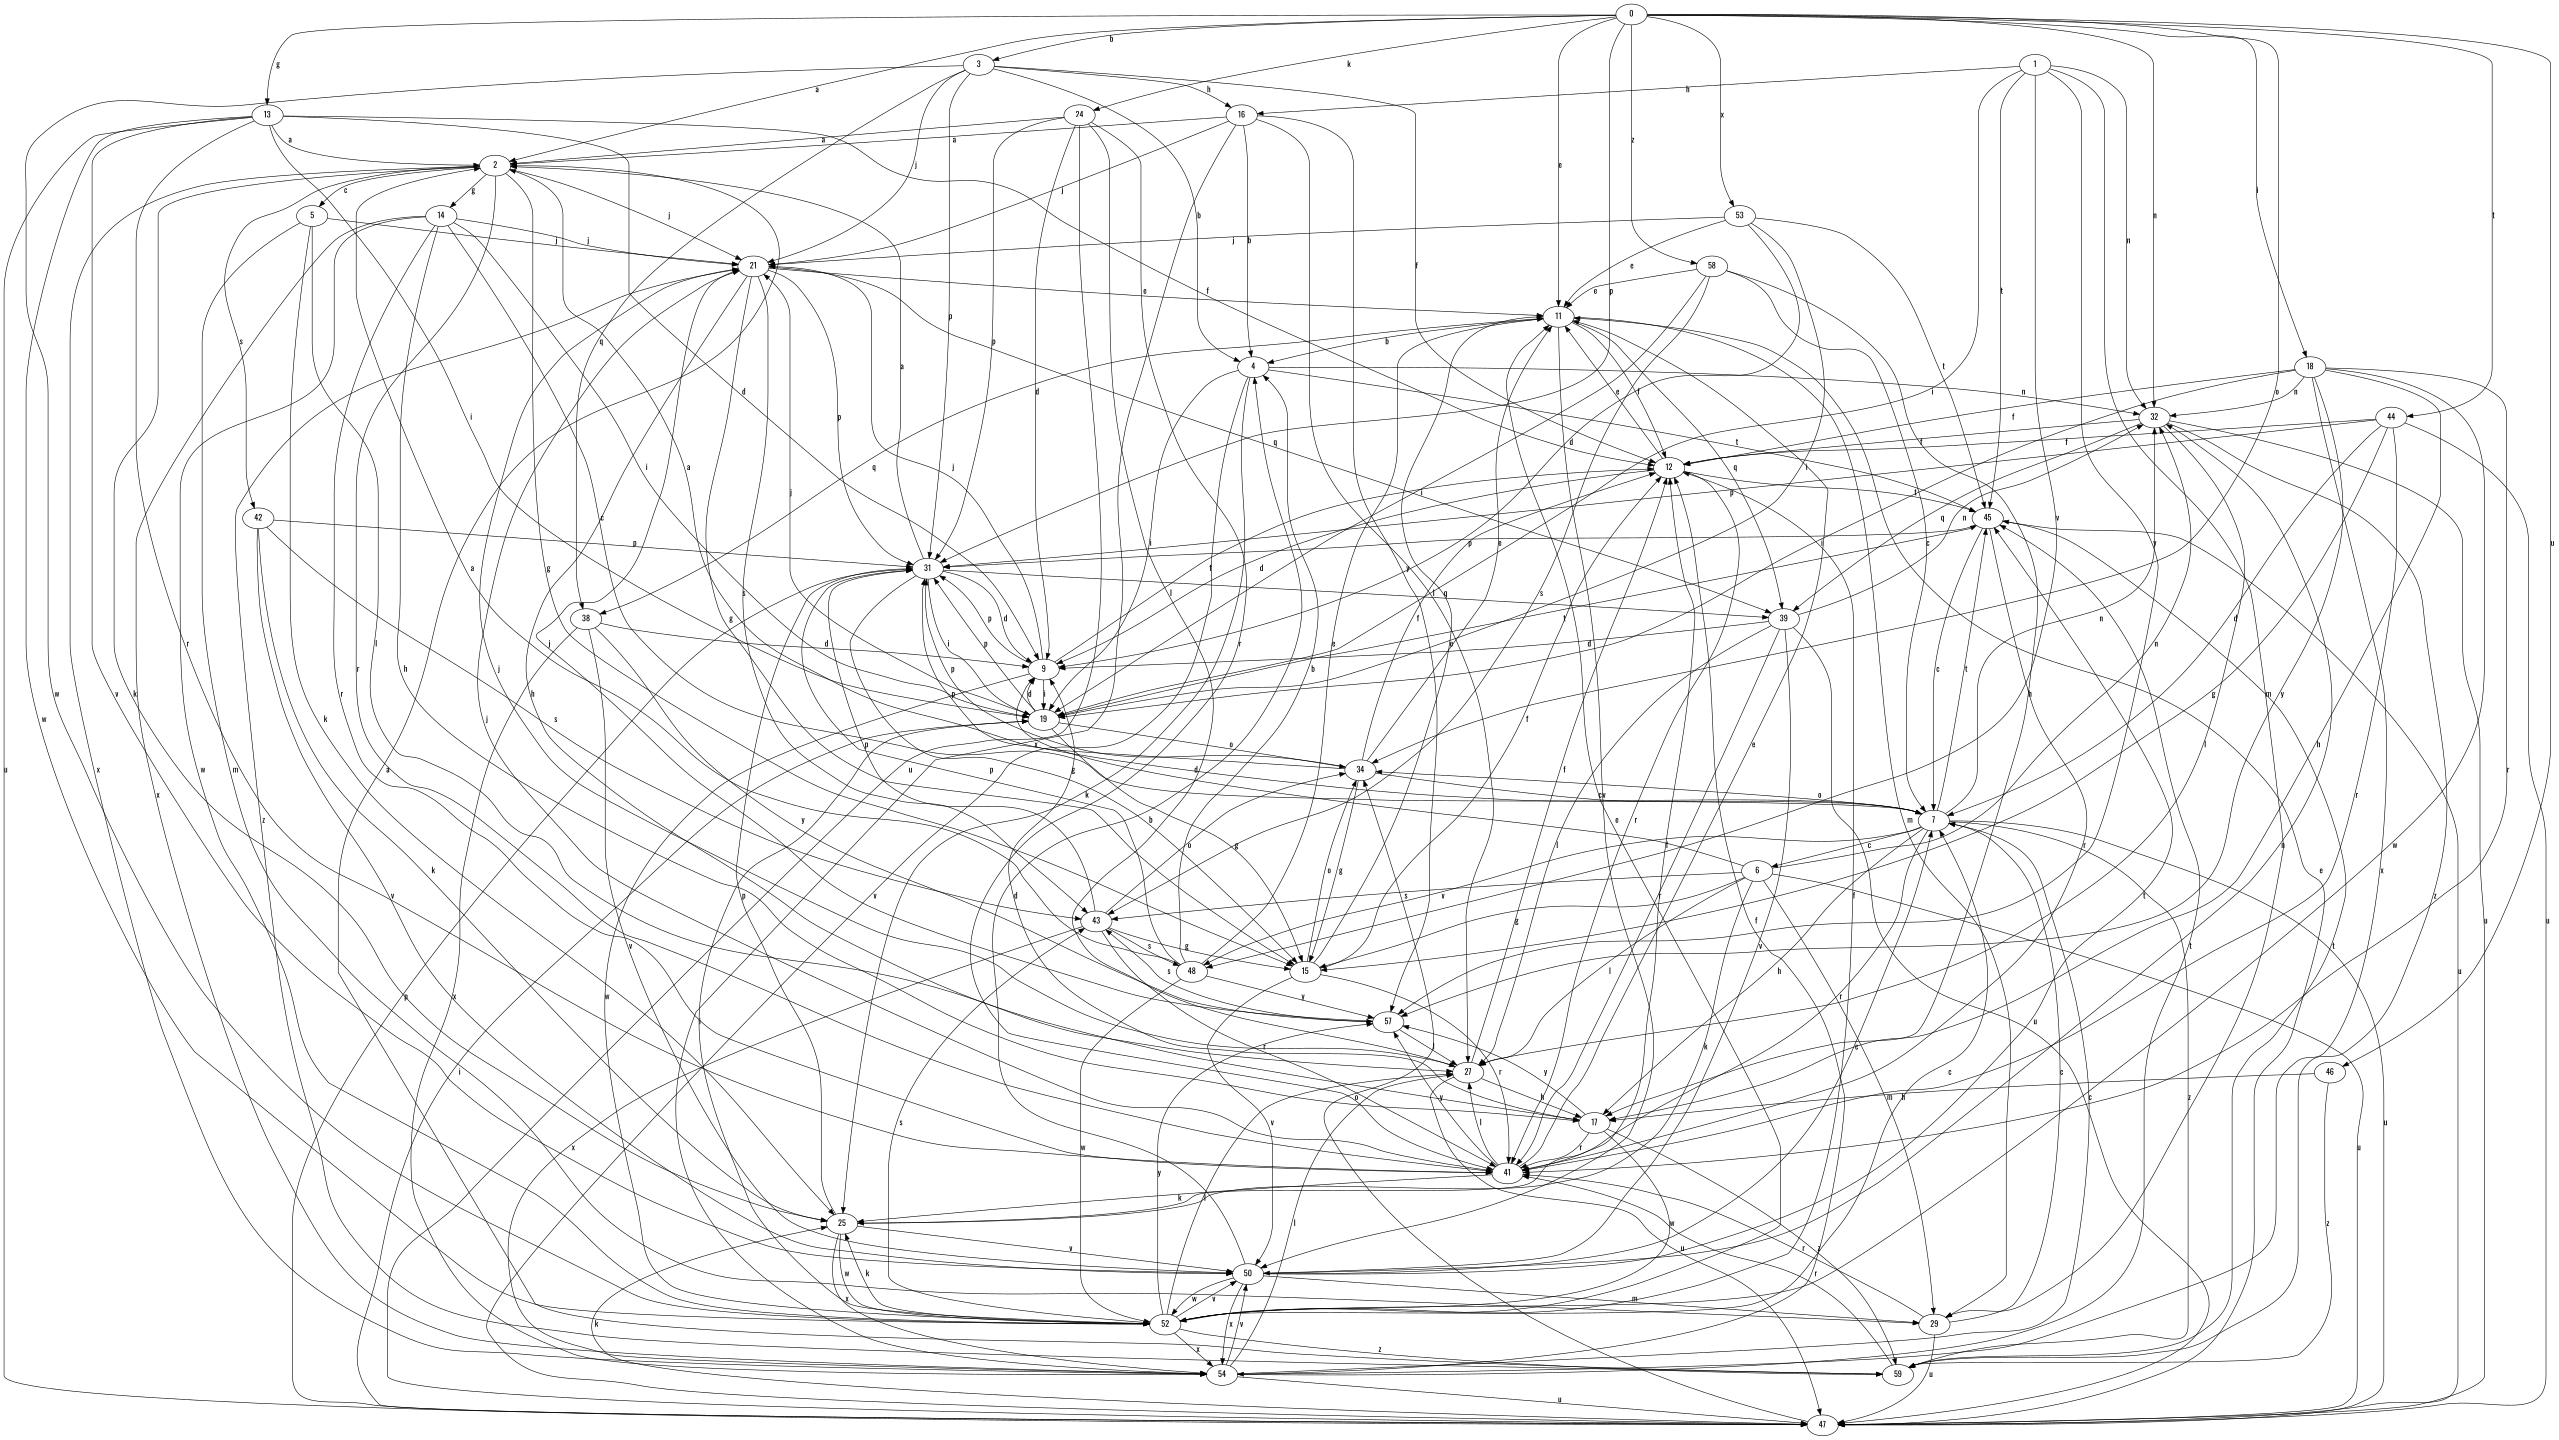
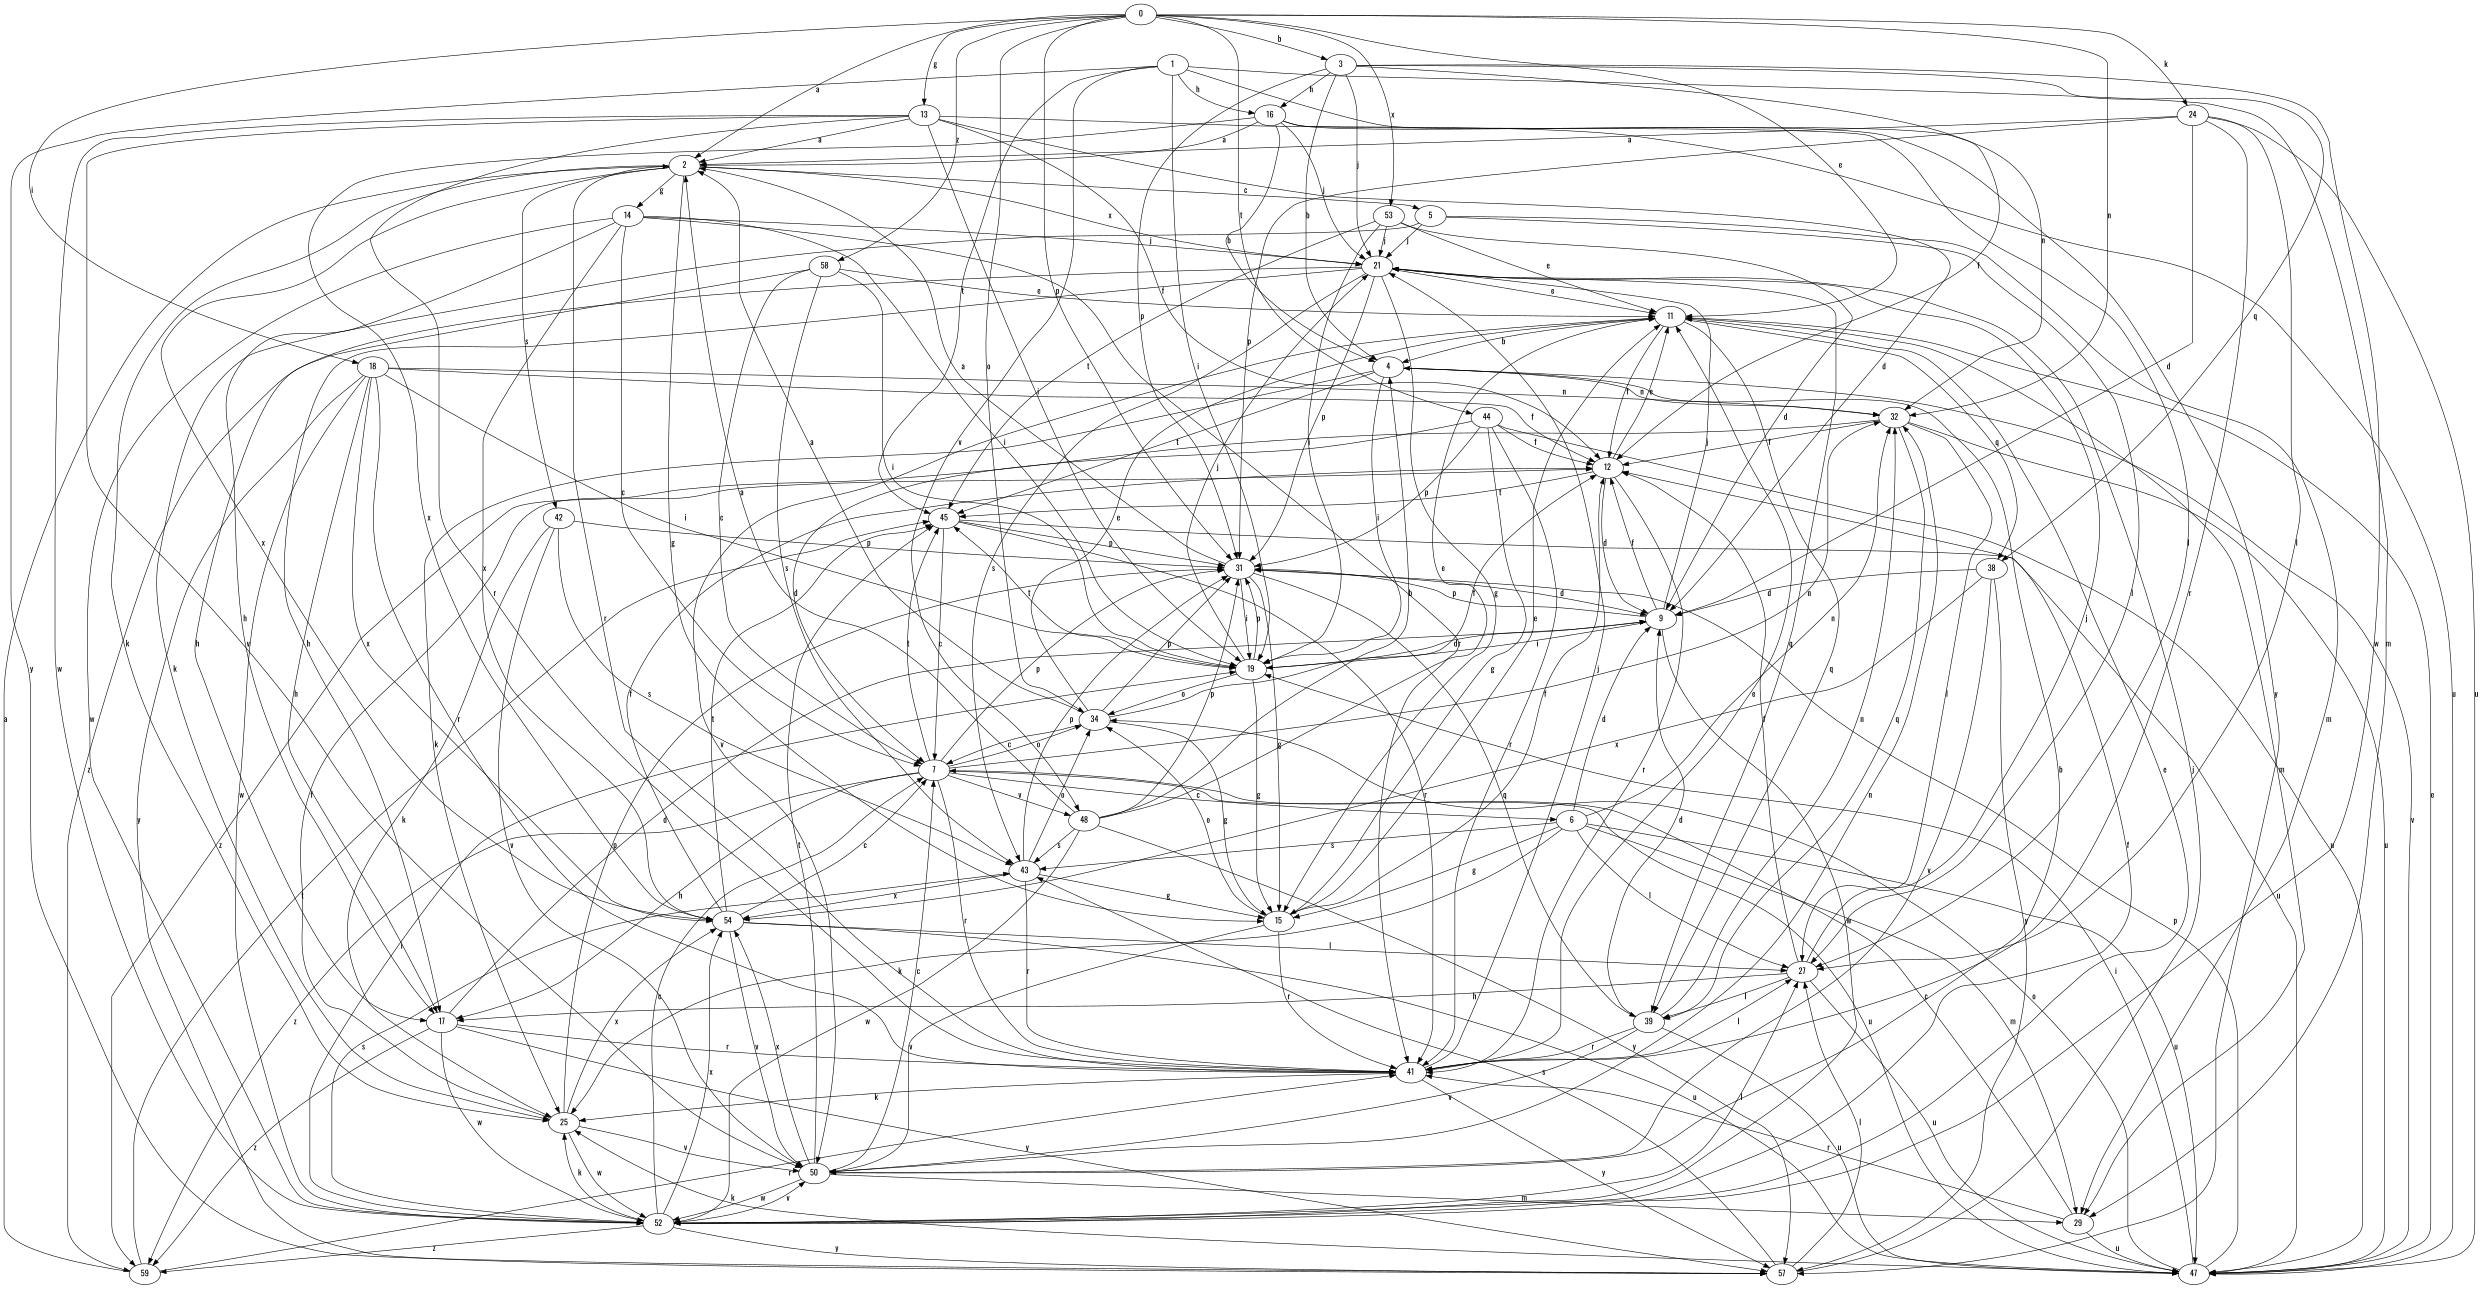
(670, 216) -> (1110, 216)
(1574, 806) -> (1729, 998)
(1140, 947) -> (1057, 844)
(2330, 1073) -> none
